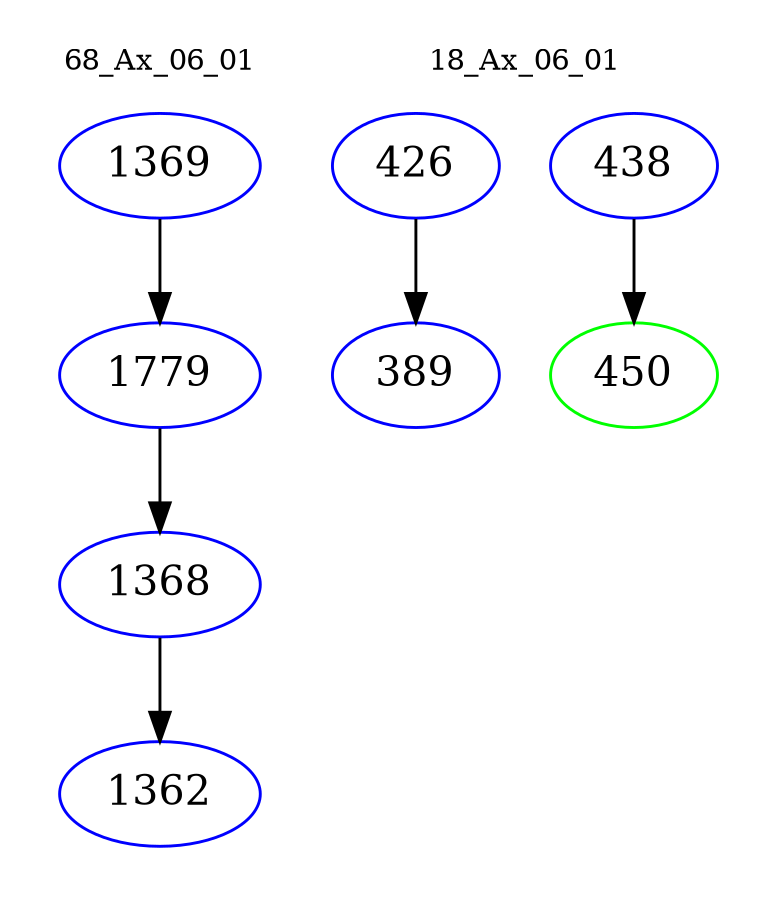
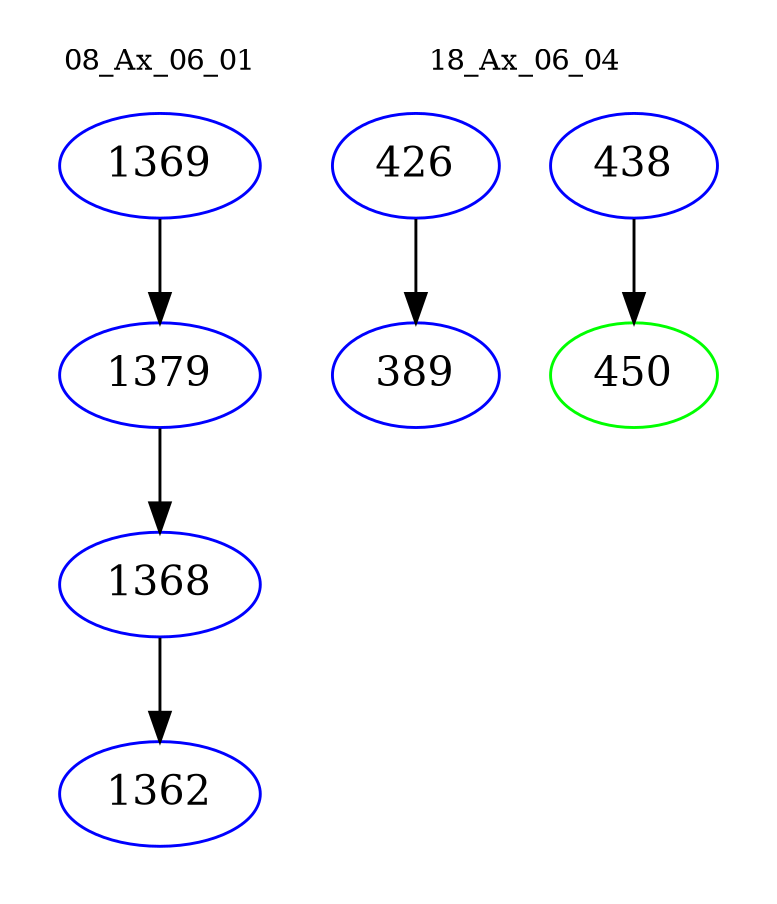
(160, 63) -> (160, 63)
(525, 63) -> (525, 63)
(160, 375) -> (160, 375)
